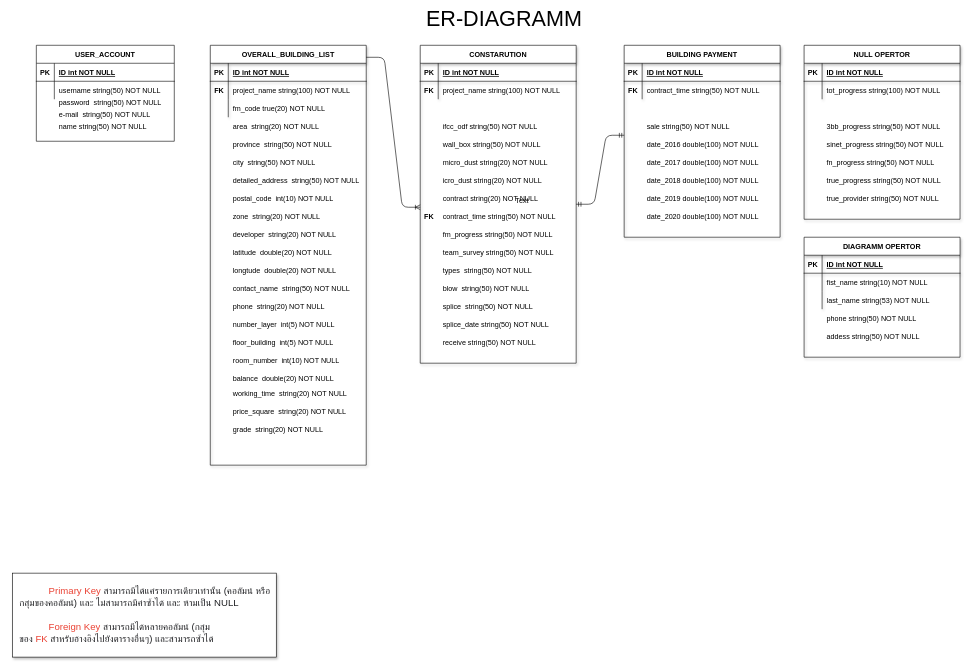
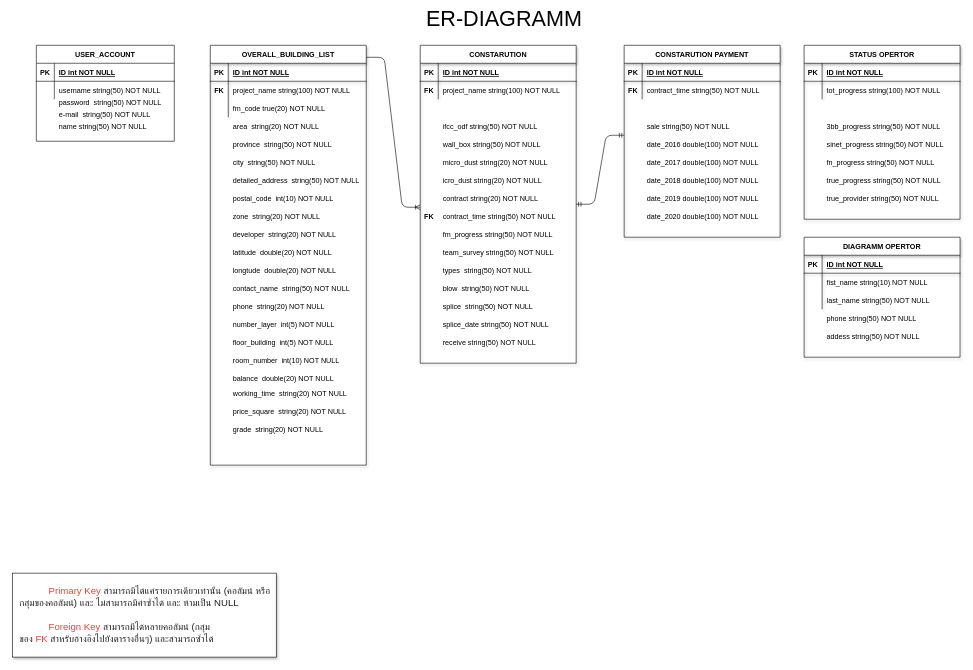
(702, 55) -> (702, 55)
(882, 55) -> (882, 55)
(522, 201) -> none
(881, 301) -> (881, 301)
